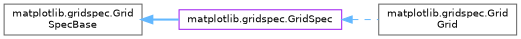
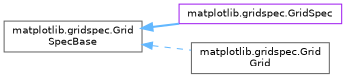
(365, 20) -> (172, 48)
